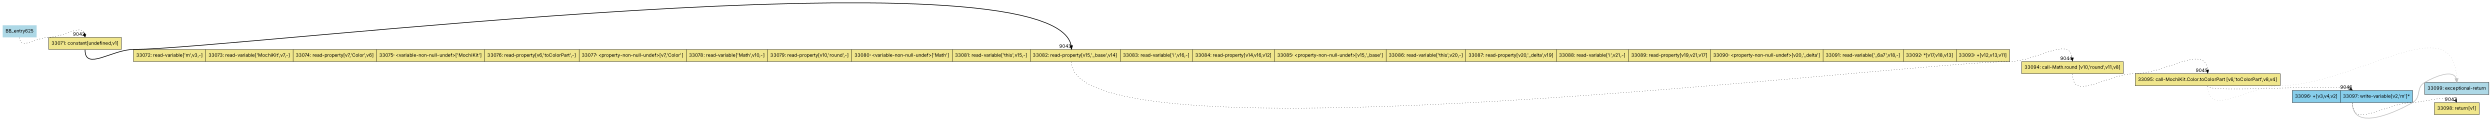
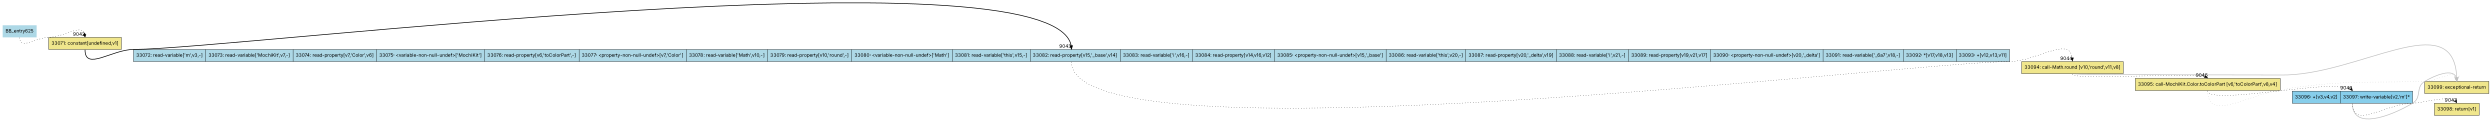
(1072, 56) -> (1072, 56)
none -> (2276, 75)
(2457, 88) -> (2457, 87)
